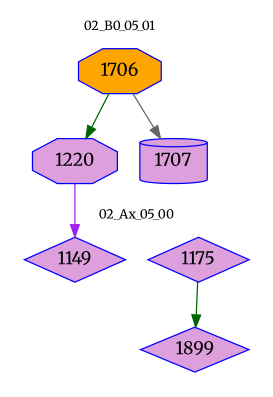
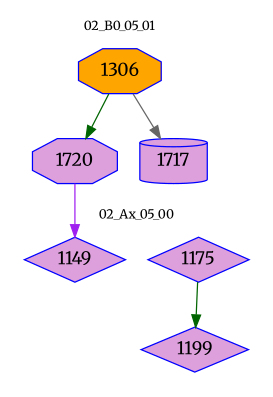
(120, 71) -> (120, 71)
(75, 161) -> (75, 161)
(174, 161) -> (174, 161)
(195, 350) -> (195, 350)
